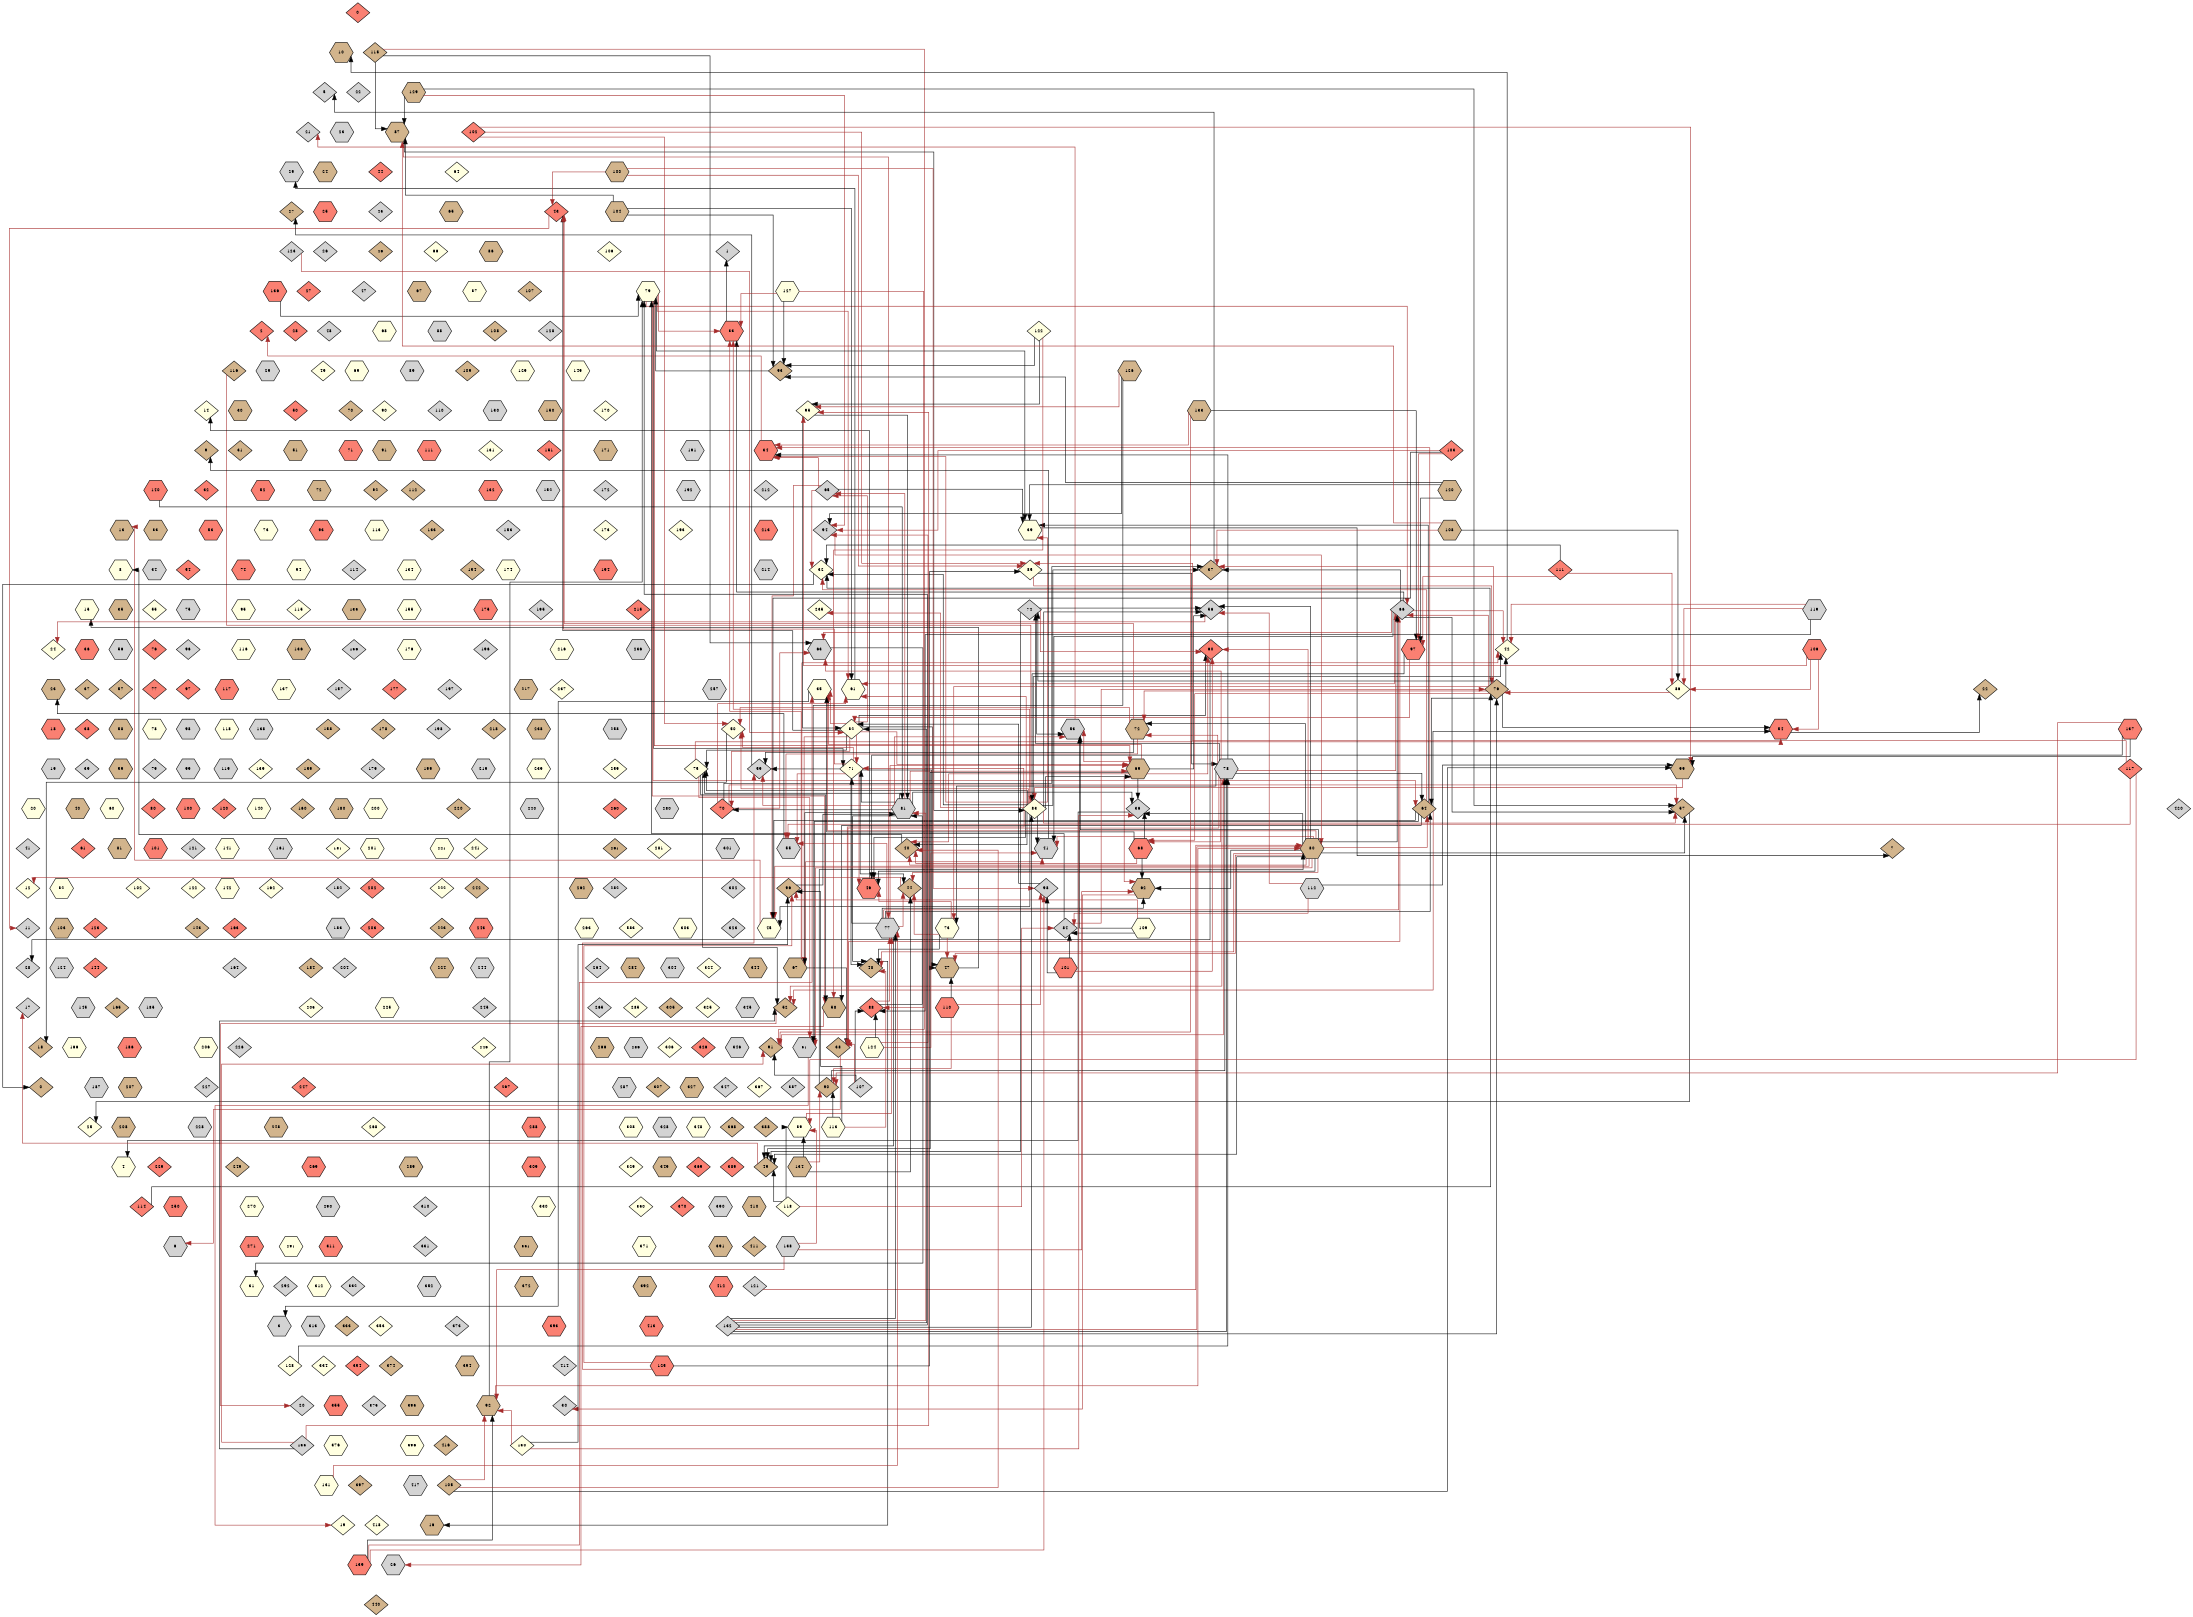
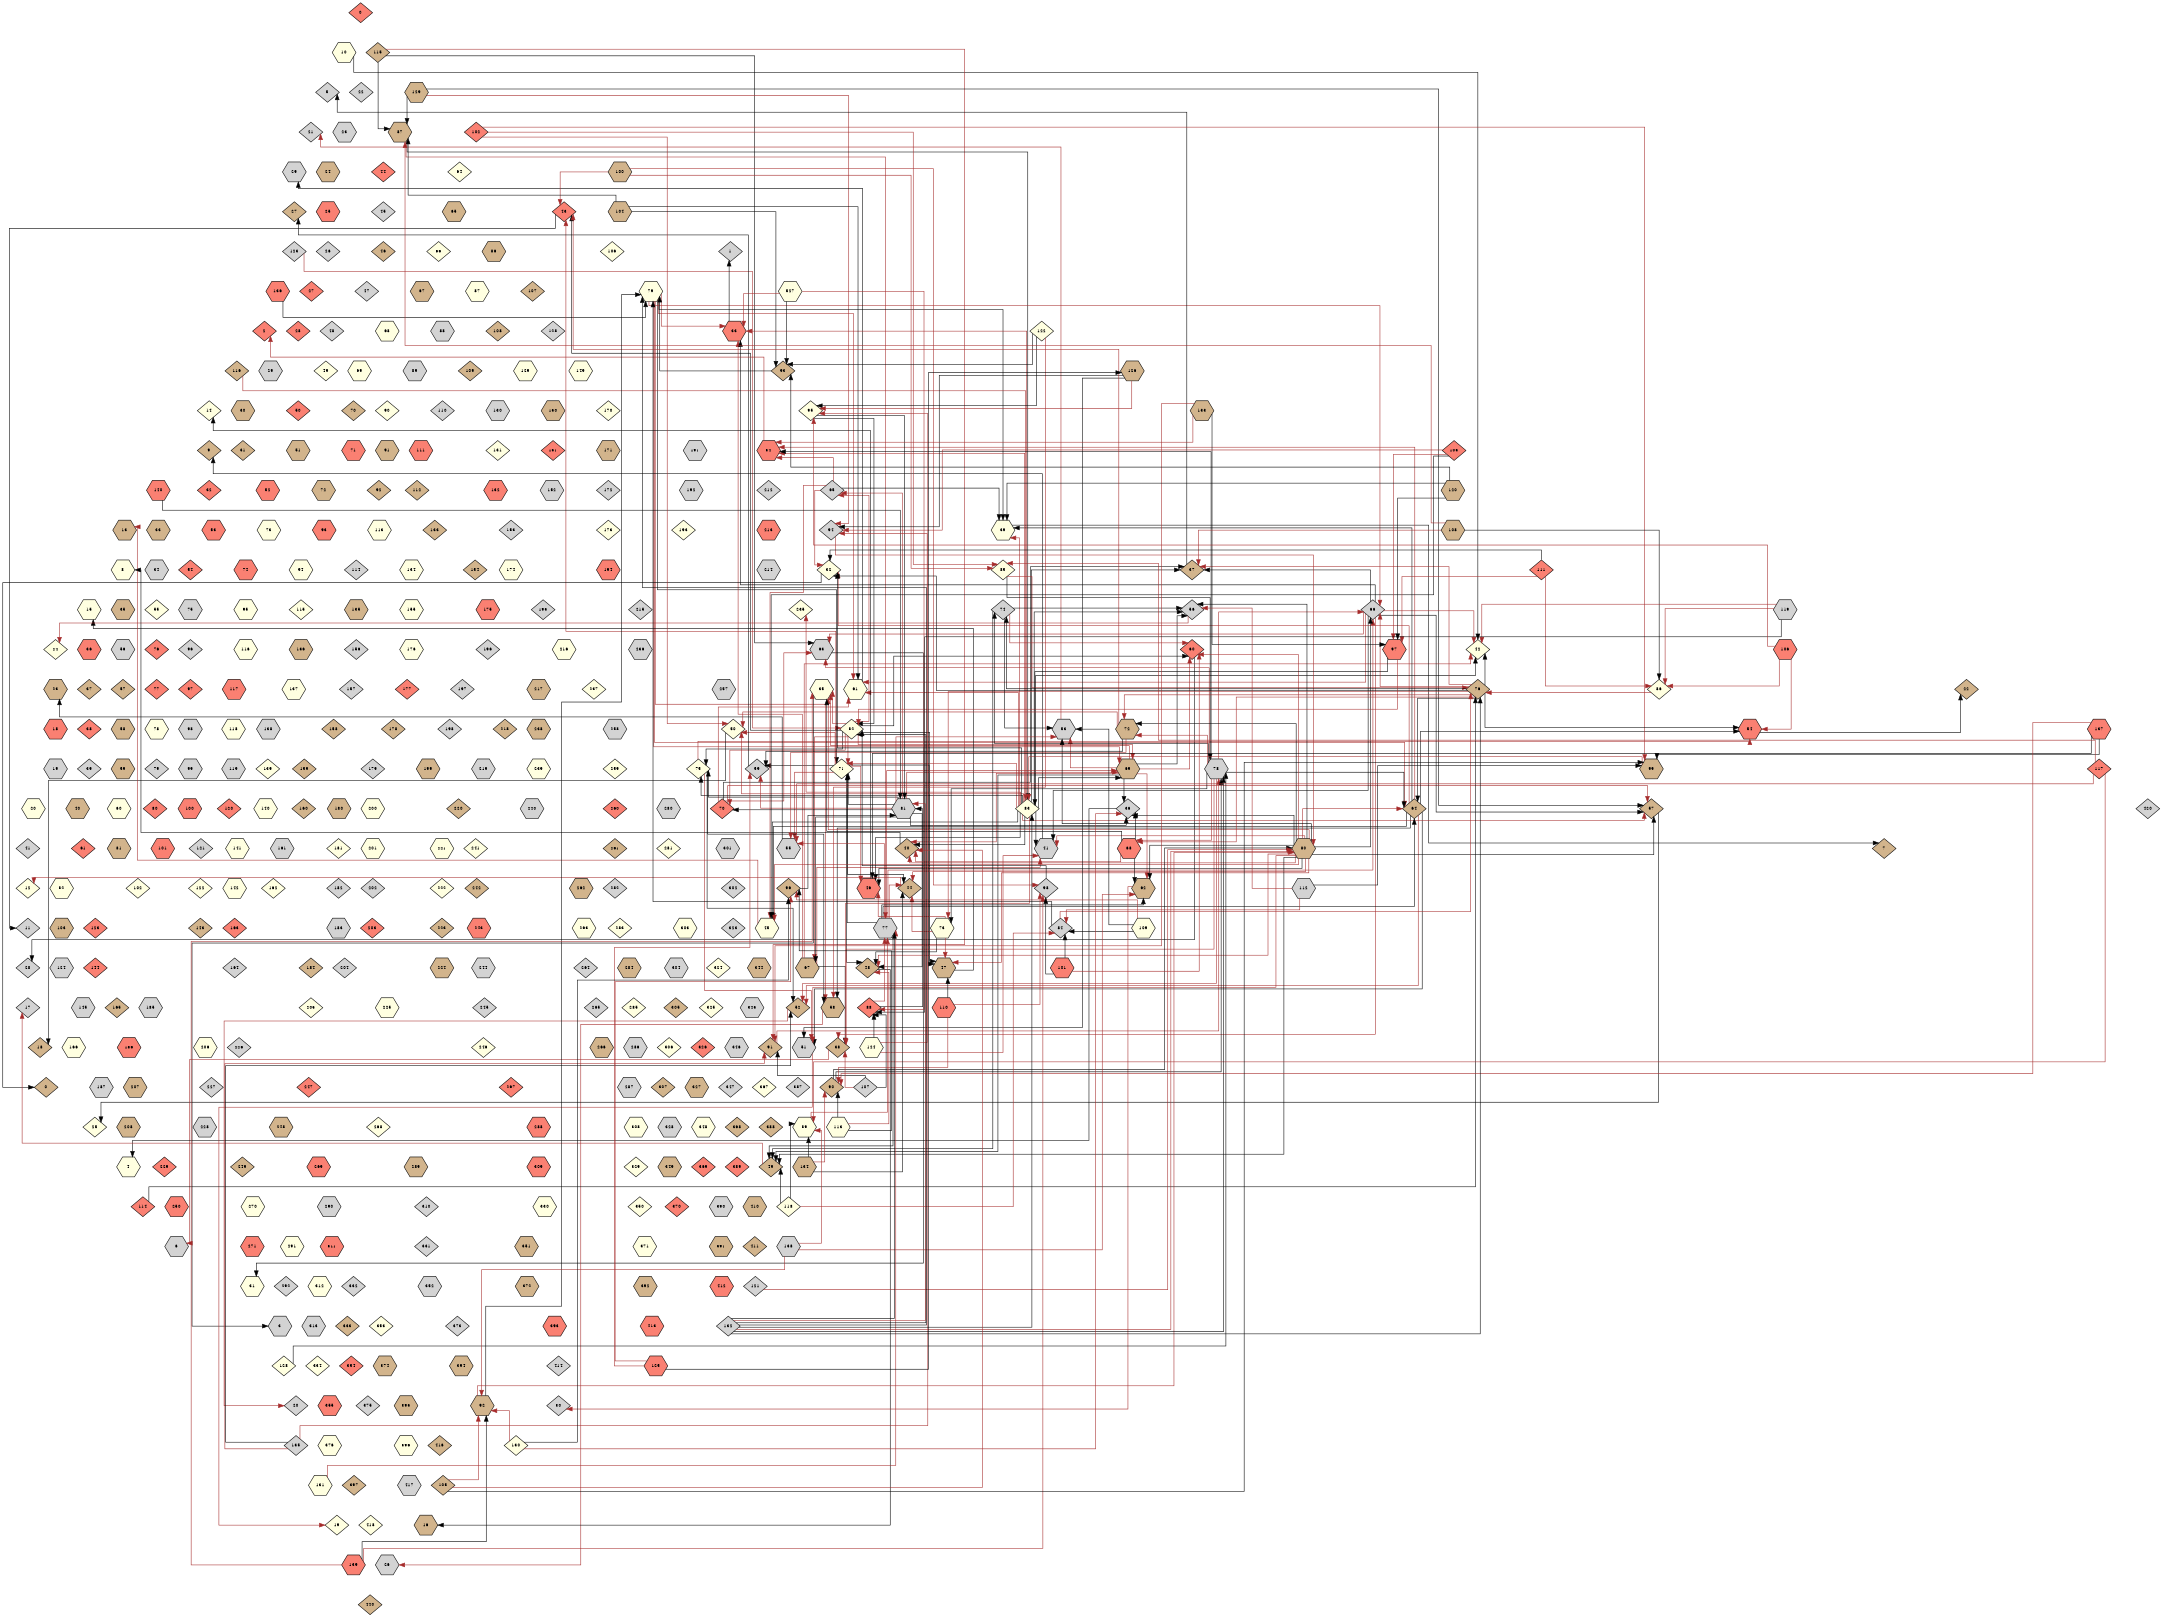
(341, 53) -> (344, 53)
(1207, 72) -> (1189, 72)
(787, 291) -> (790, 291)
(9, 303) -> (9, 299)
(638, 610) -> (640, 610)
(372, 888) -> (373, 888)
(631, 928) -> (620, 928)
(929, 1054) -> (928, 908)
(391, 1366) -> (385, 1366)
